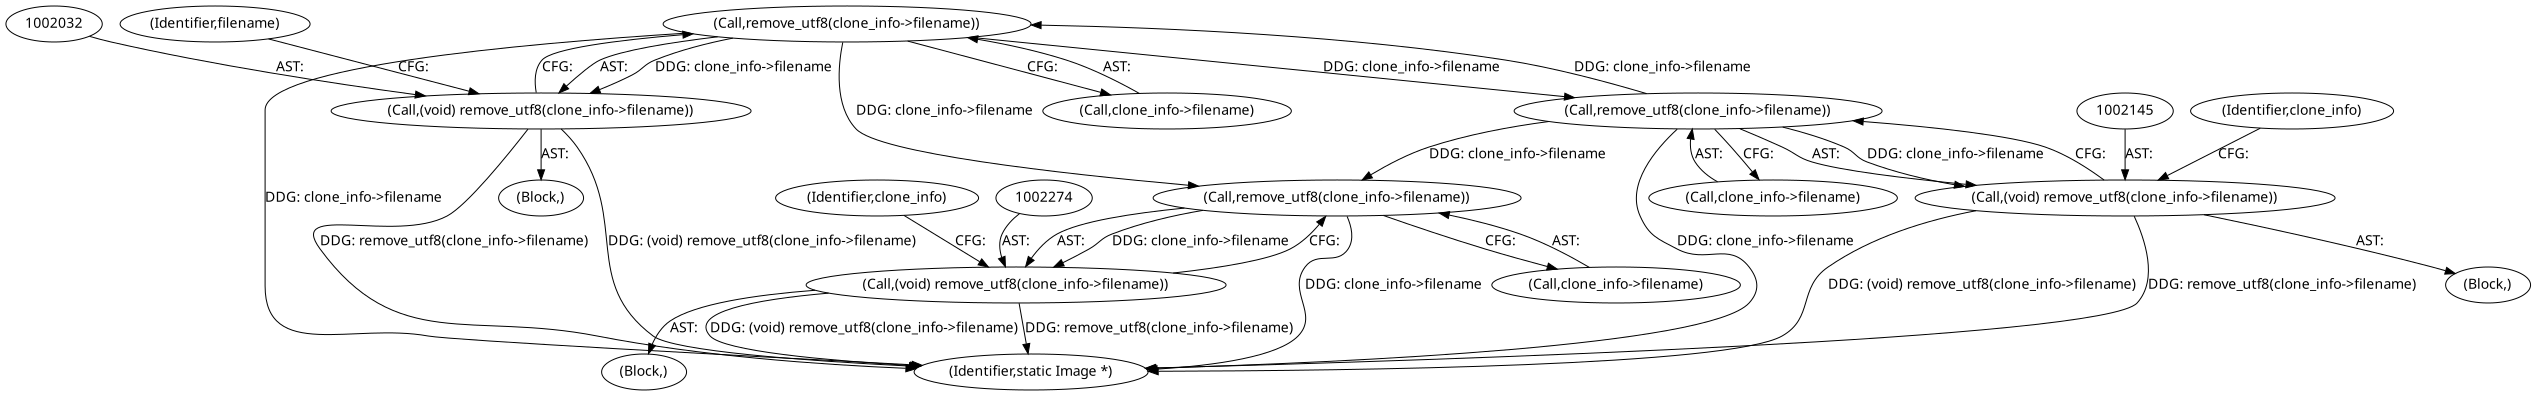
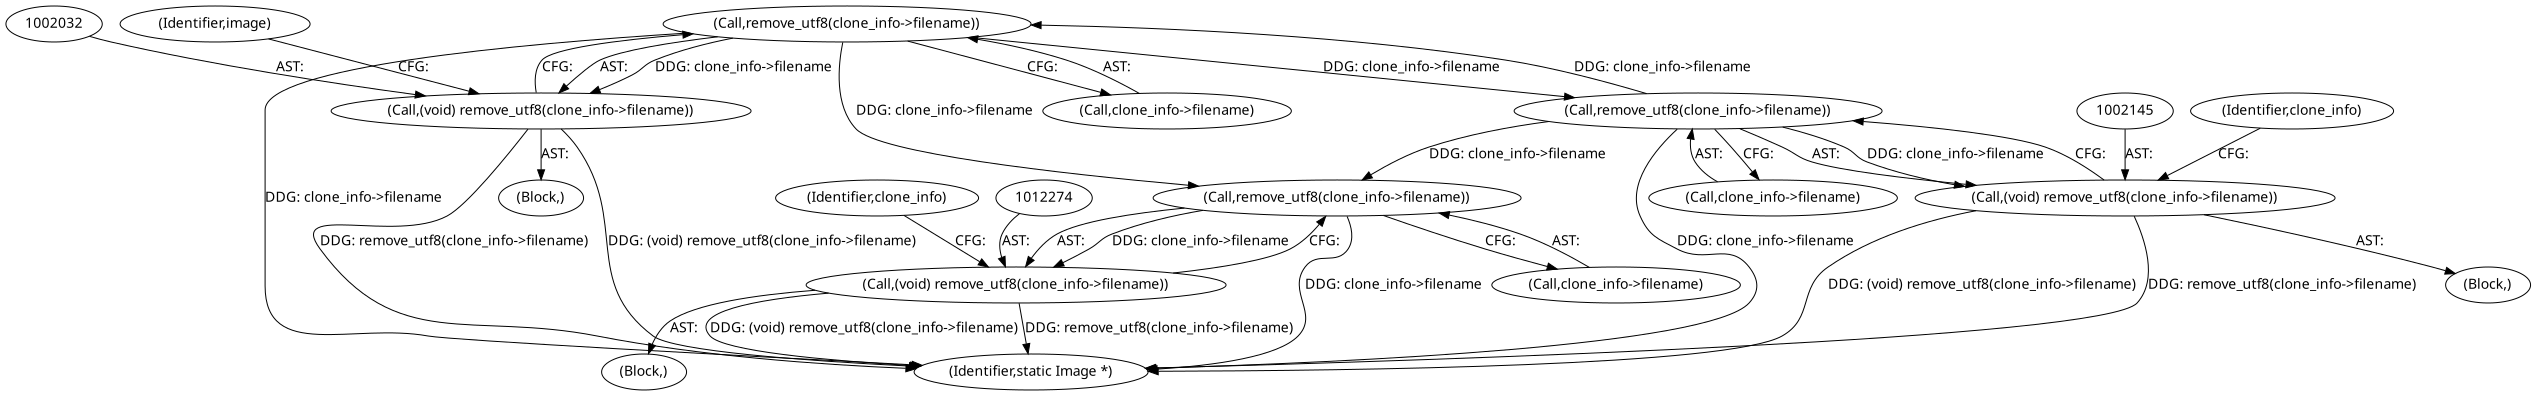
(215, 24) -> (215, 24)
(1044, 198) -> (1044, 198)
